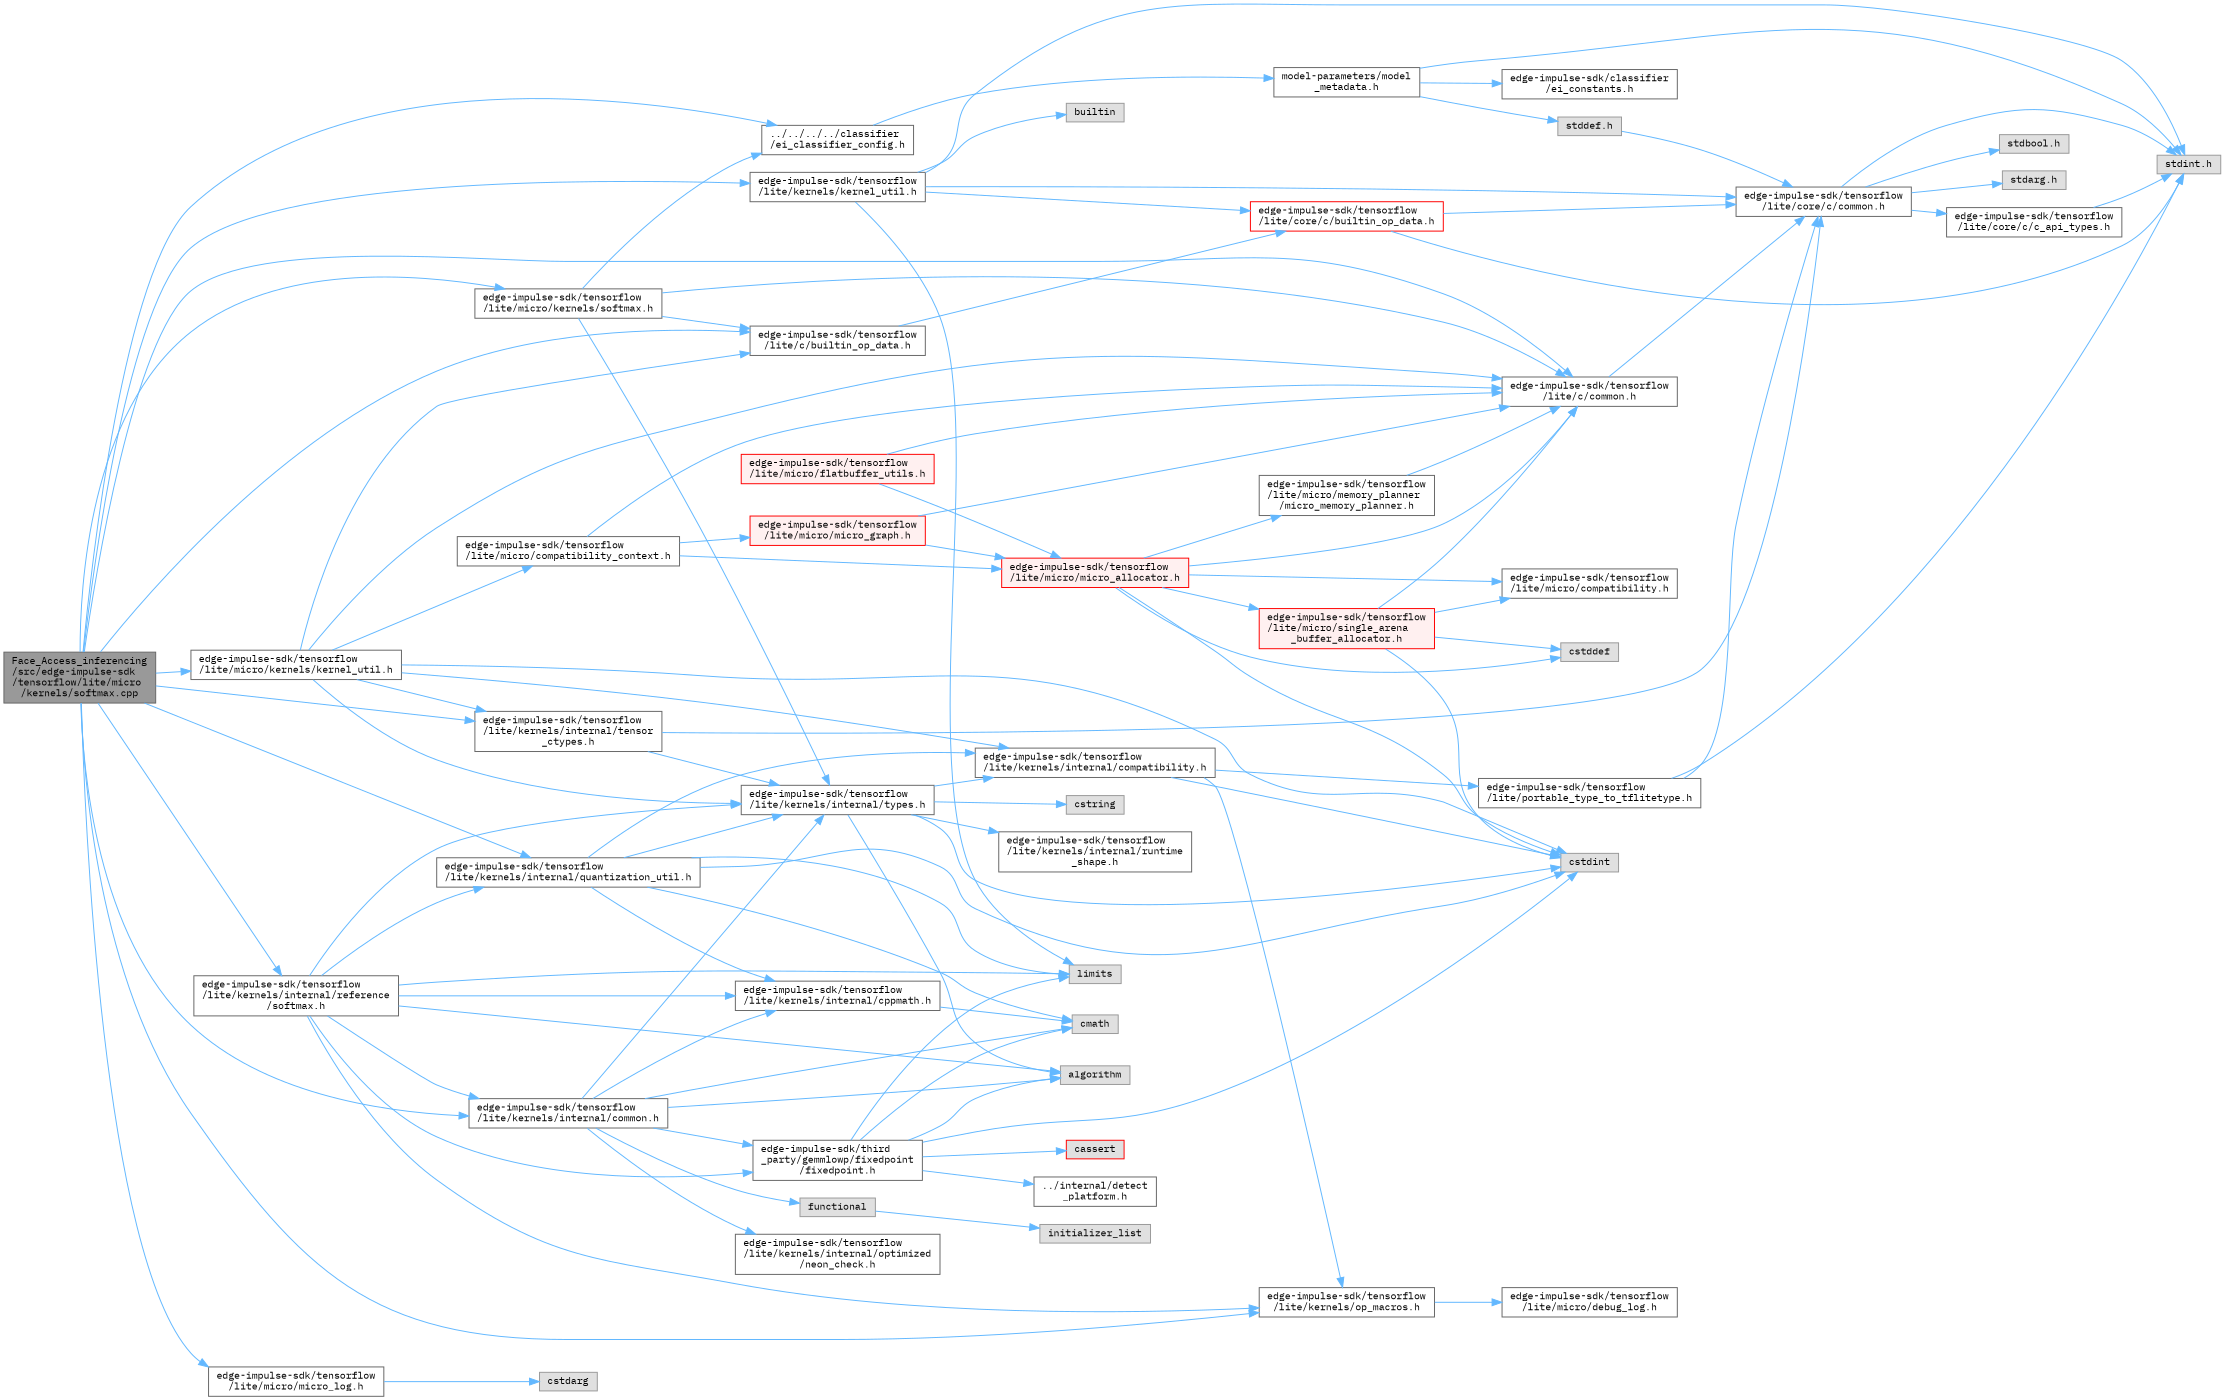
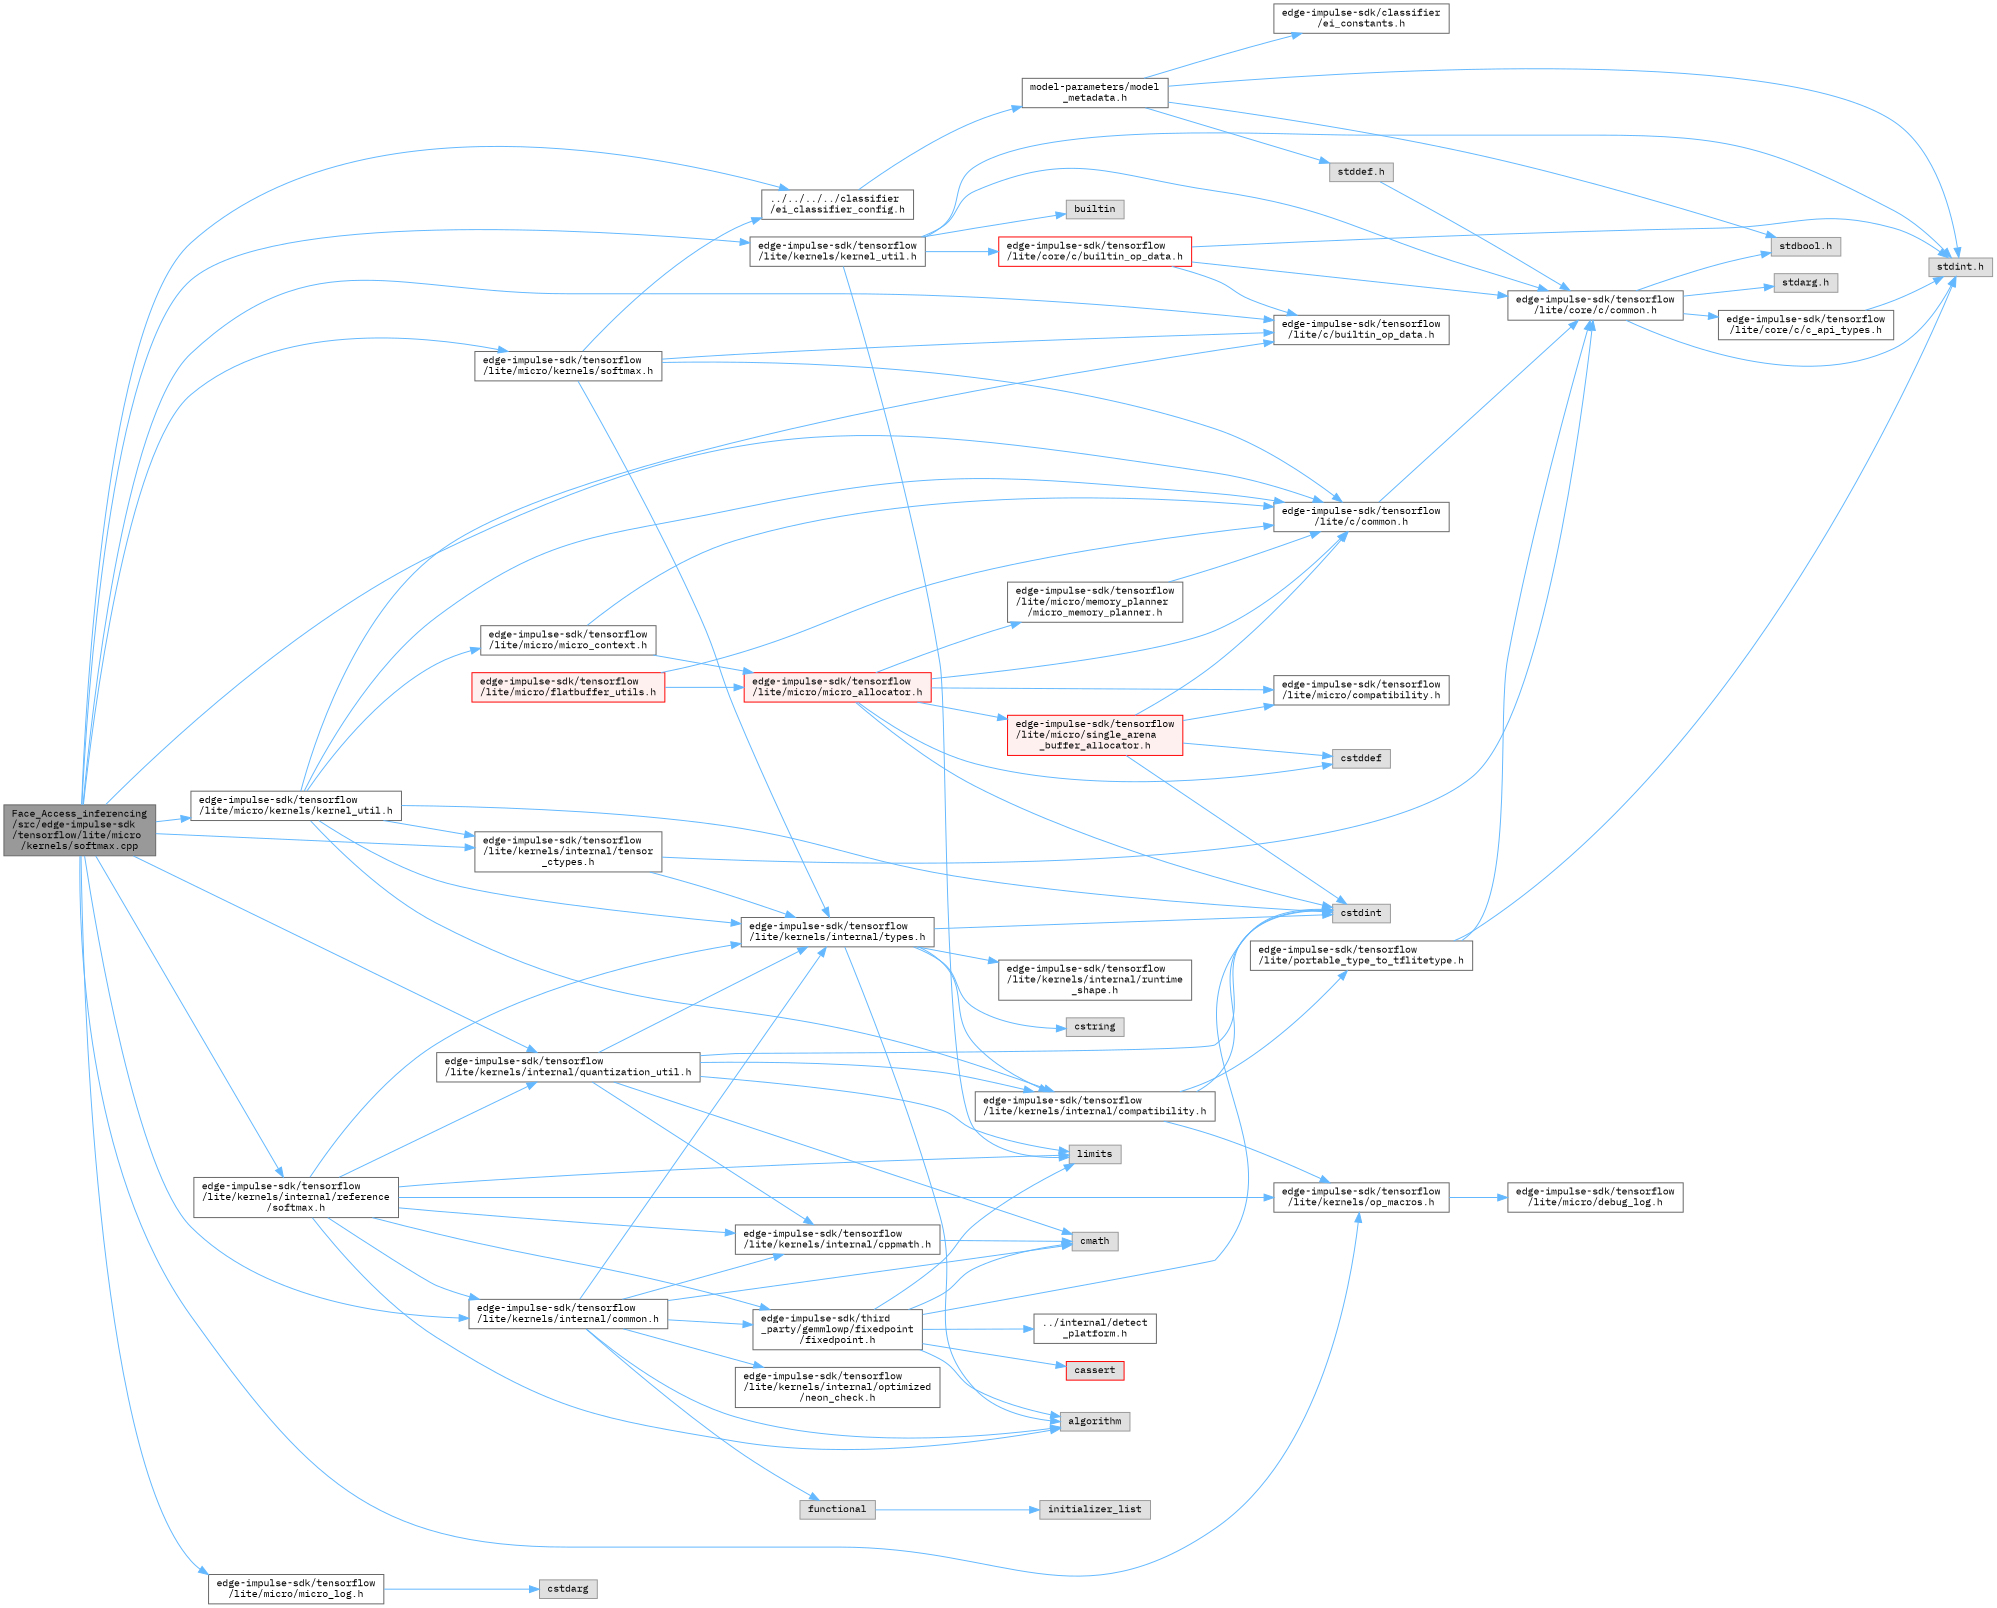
none -> (1471, 153)
(1068, 284) -> (1230, 288)
(838, 531) -> none
(568, 551) -> (568, 640)
